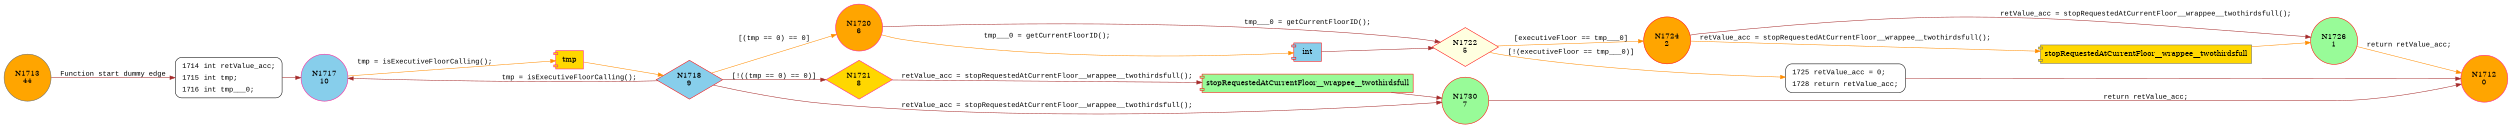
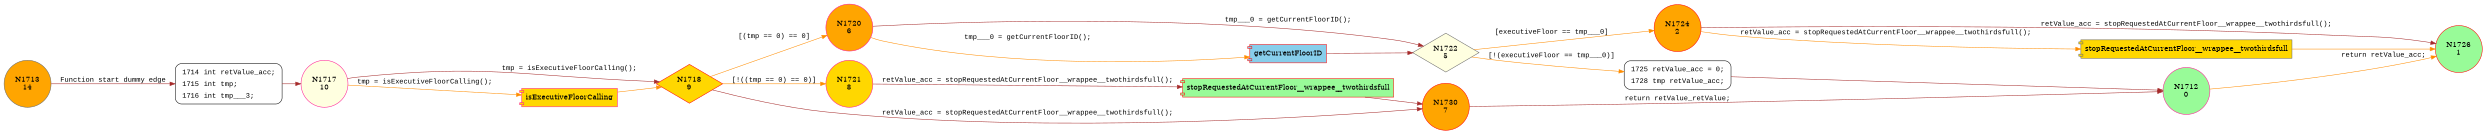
(1465, 47) -> (1446, 53)
(1308, 52) -> (1288, 54)
(2407, 59) -> (2321, 77)
(570, 60) -> (570, 98)
(28, 78) -> (28, 84)
(324, 78) -> (324, 84)
(2484, 79) -> (2186, 91)
(689, 80) -> (689, 84)
(772, 80) -> (772, 84)
(859, 80) -> (849, 84)
(506, 81) -> (501, 72)
(1856, 84) -> (1689, 81)
(229, 89) -> (229, 96)
(2146, 97) -> (1678, 98)
(1465, 101) -> (1446, 107)
